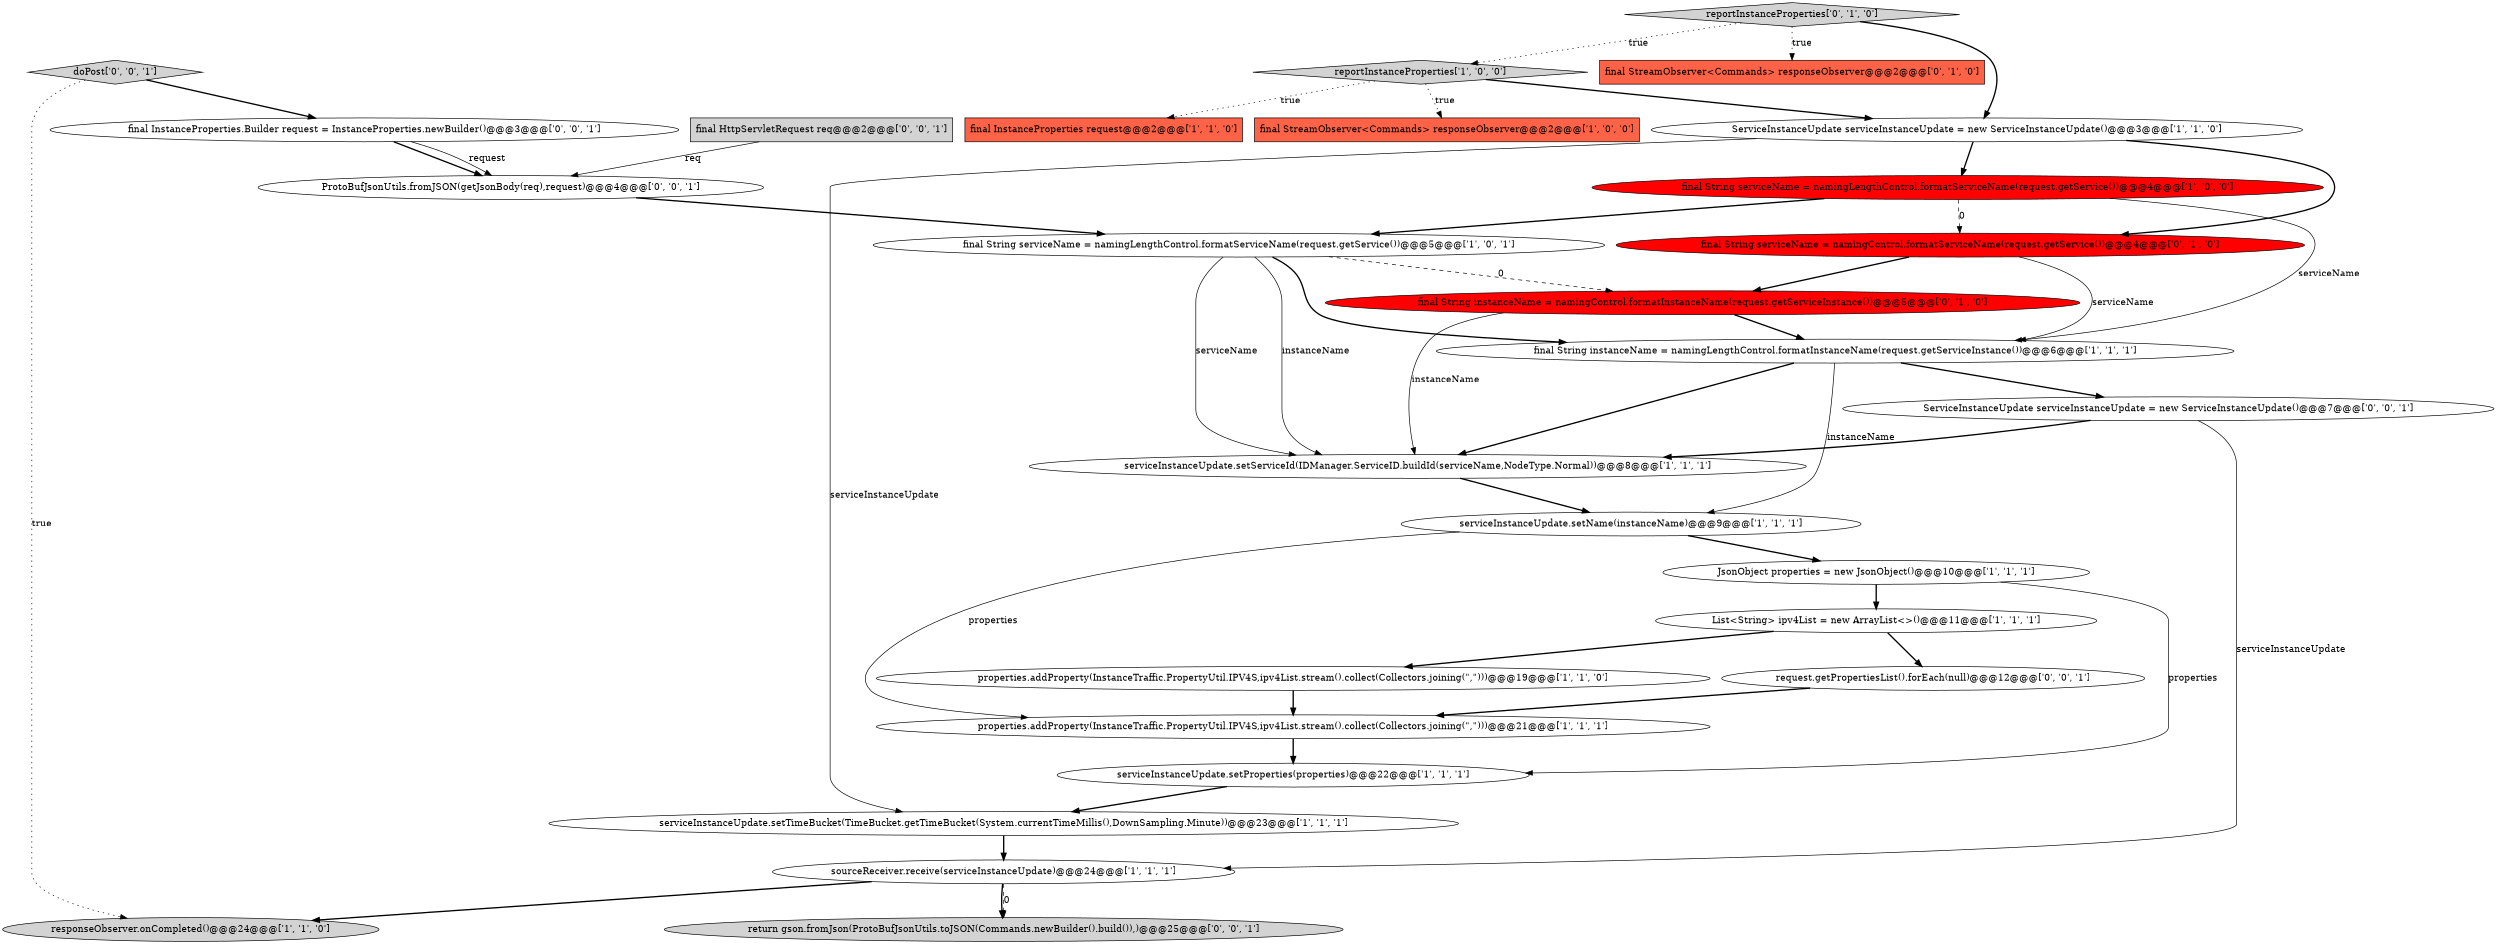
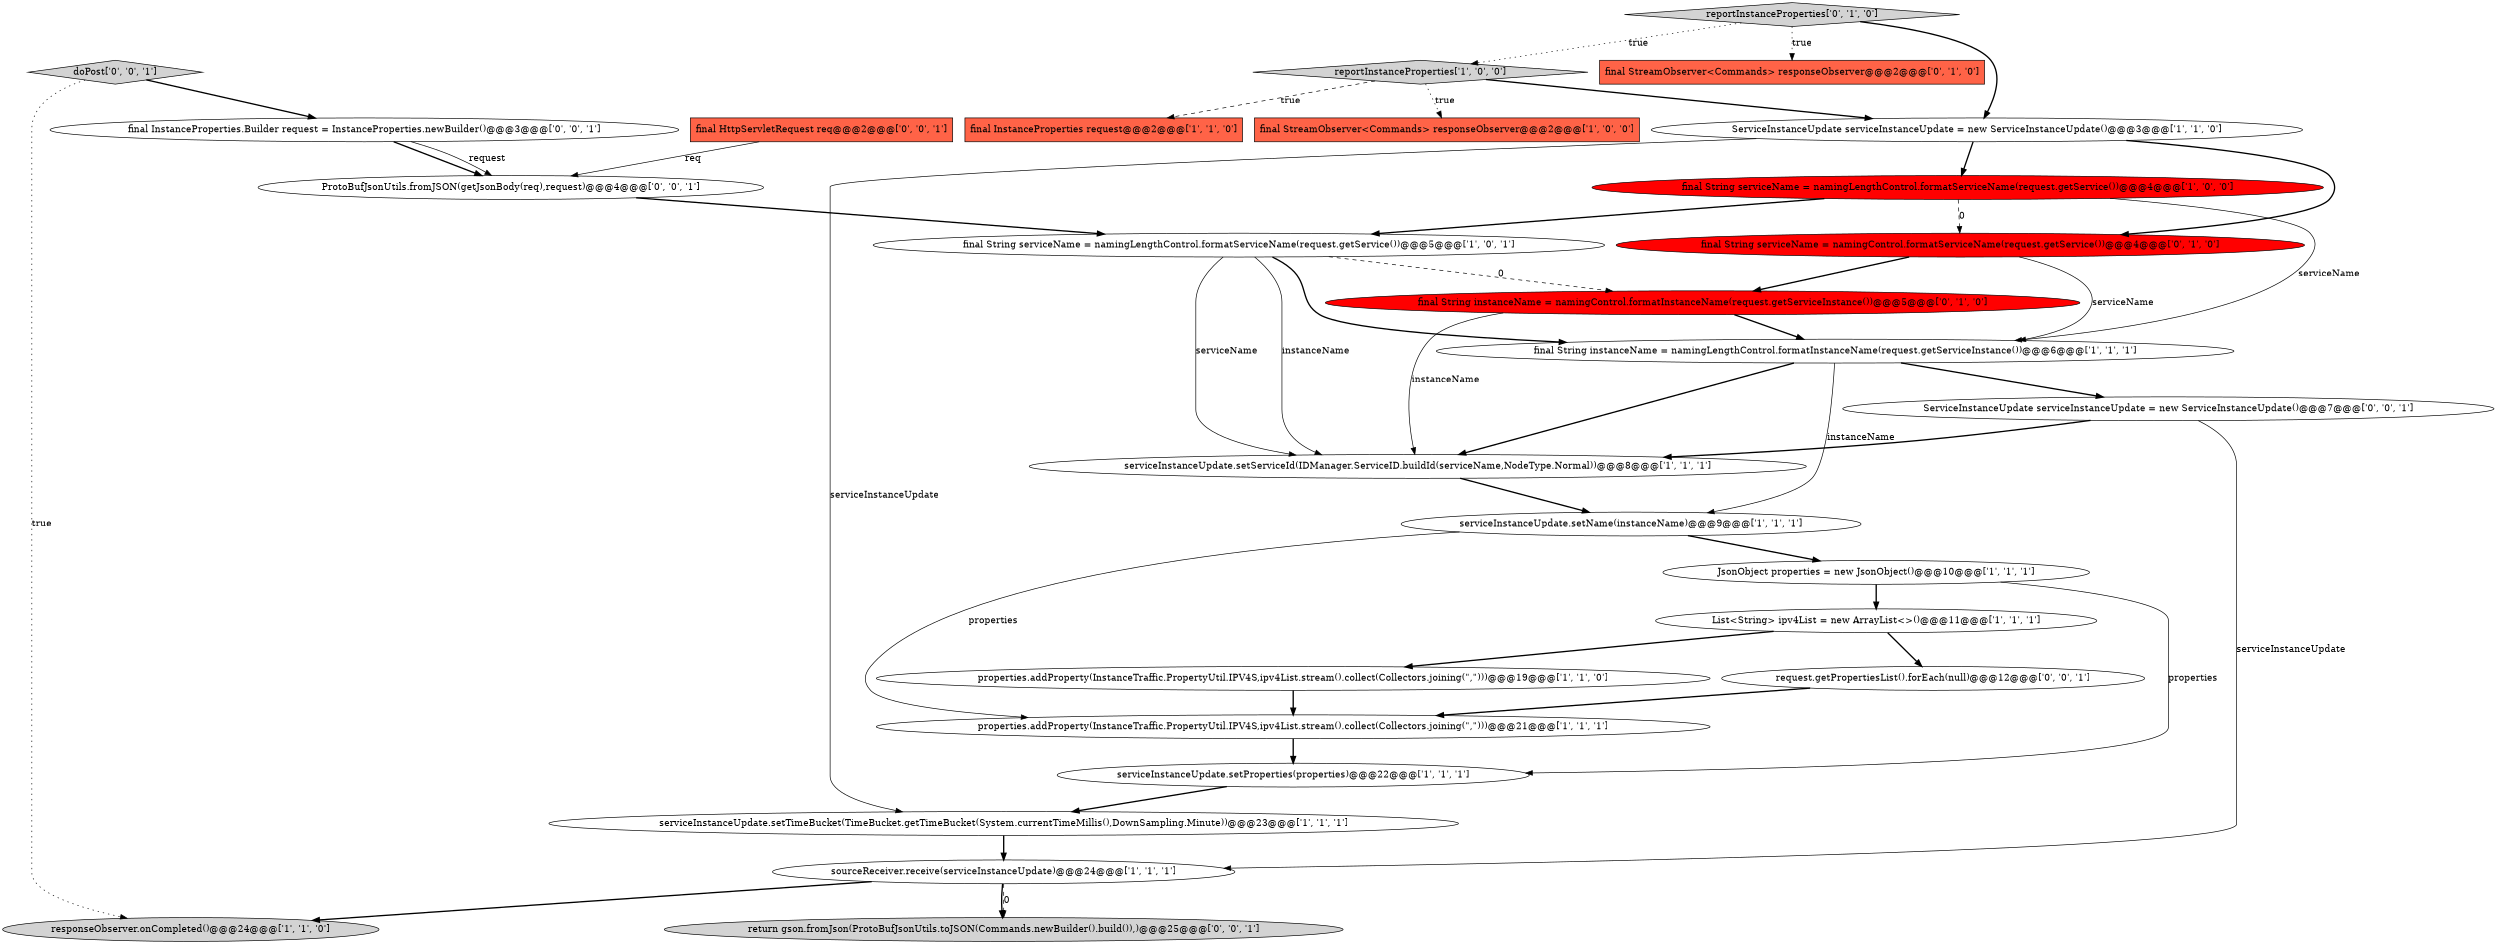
(1274, 99) -> (1274, 99)
(822, 130) -> (822, 130)
